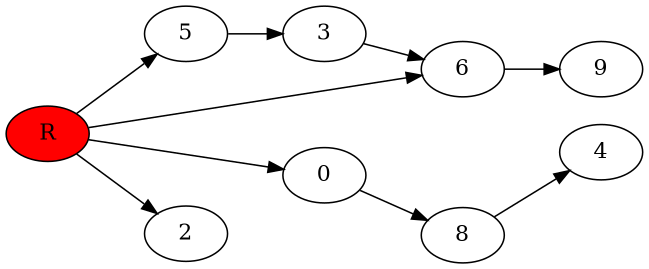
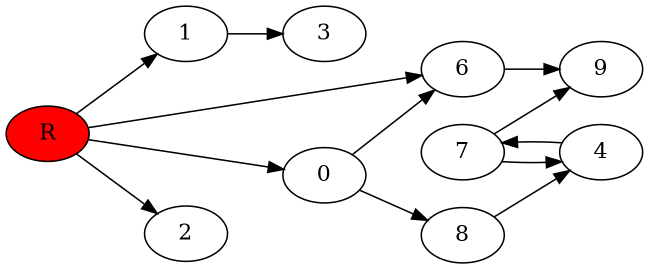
(186, 34) -> (186, 34)
(386, 50) -> (387, 127)
none -> (463, 152)
